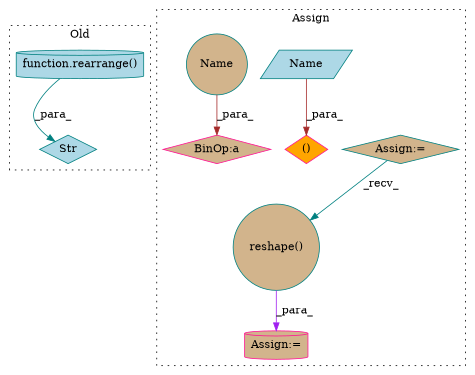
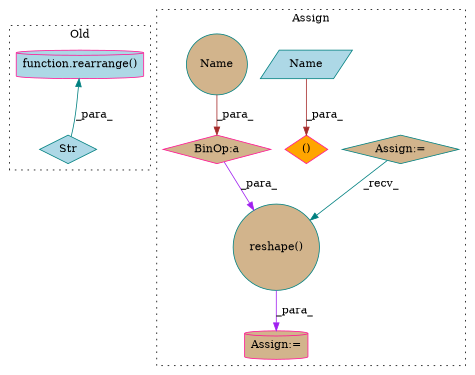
(80, 64) -> (80, 64)
(36, 106) -> (76, 112)
none -> (237, 183)
